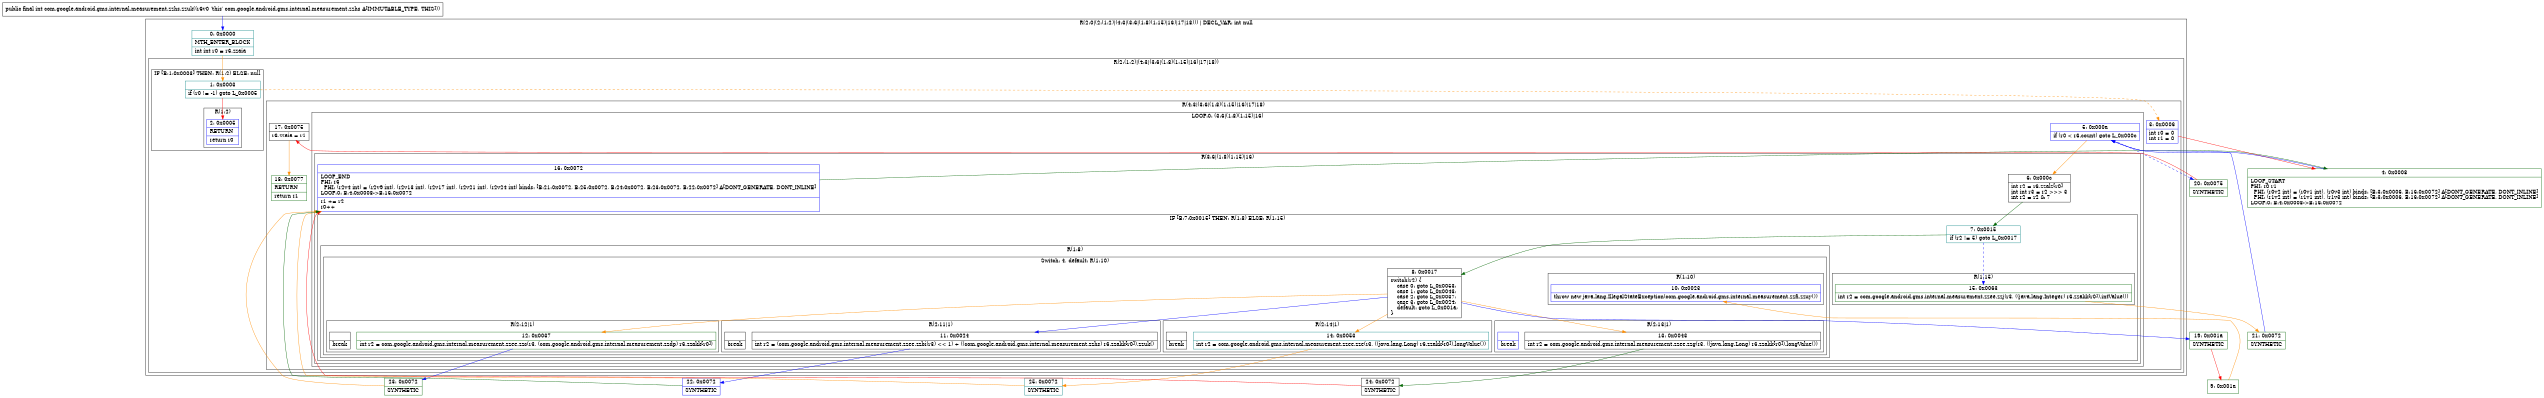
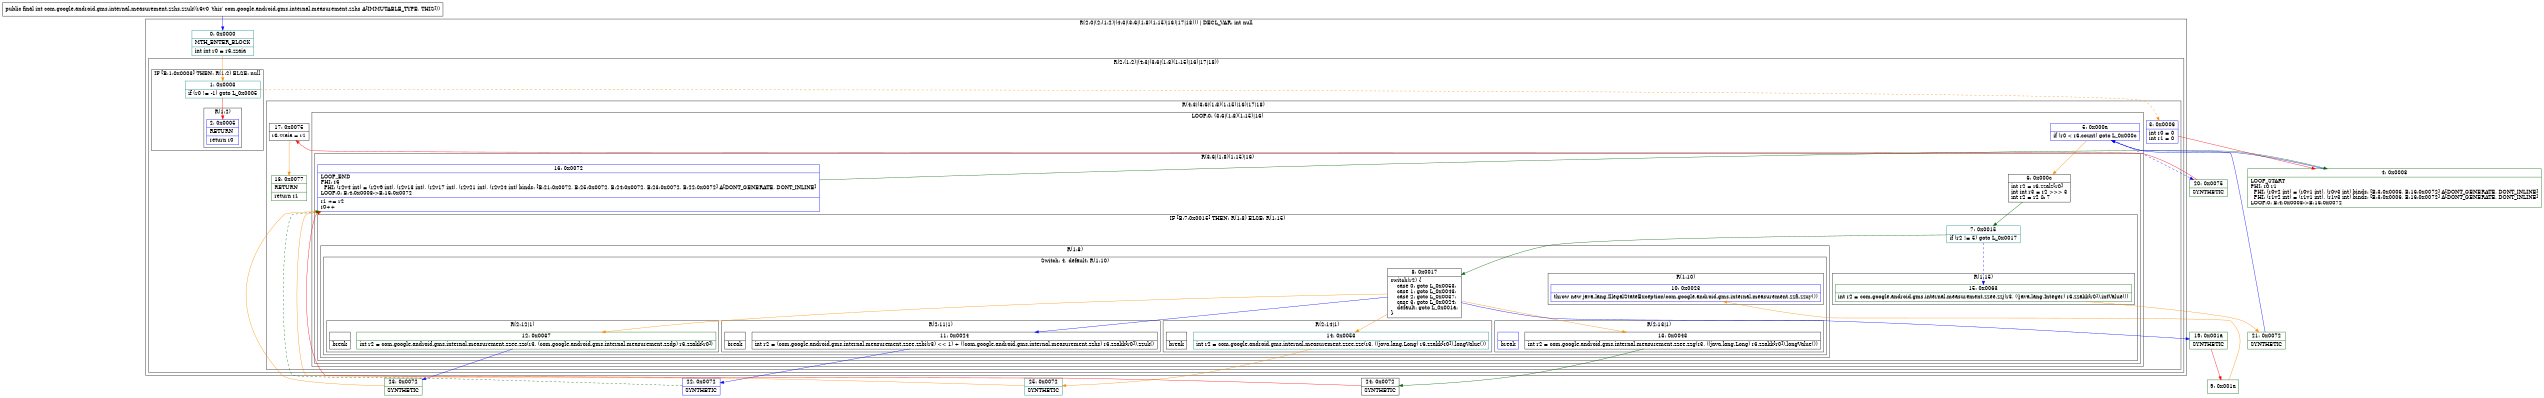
(481, 380) -> (481, 380)
